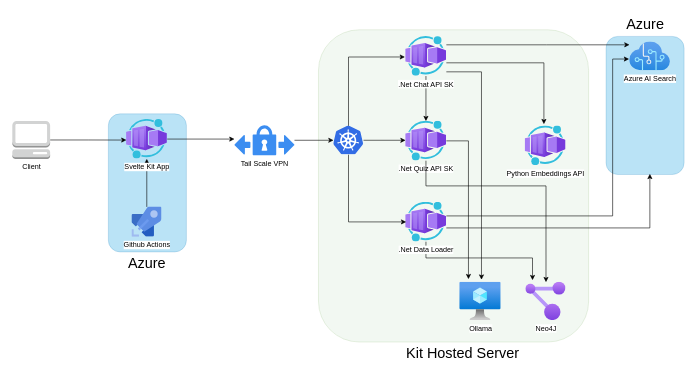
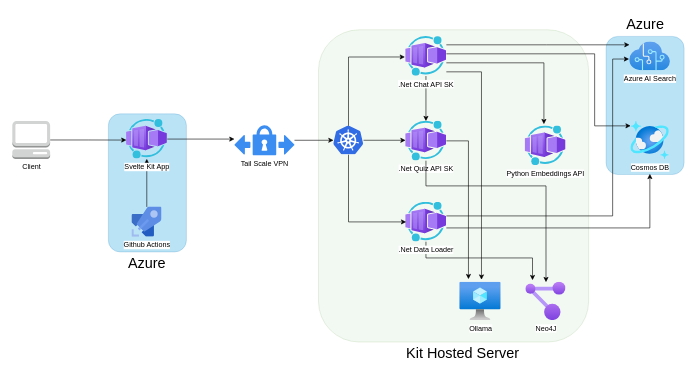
none -> (594, 90)
none -> (650, 140)
